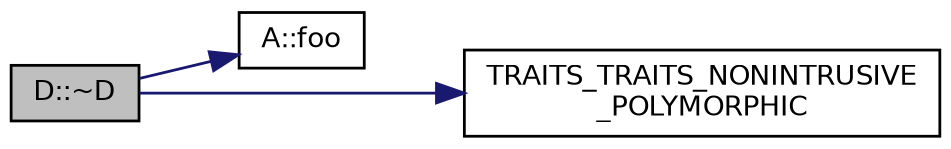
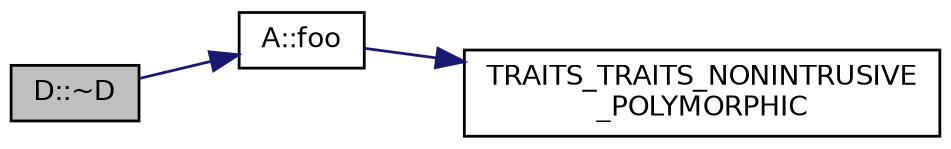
(288, 93) -> (400, 53)
